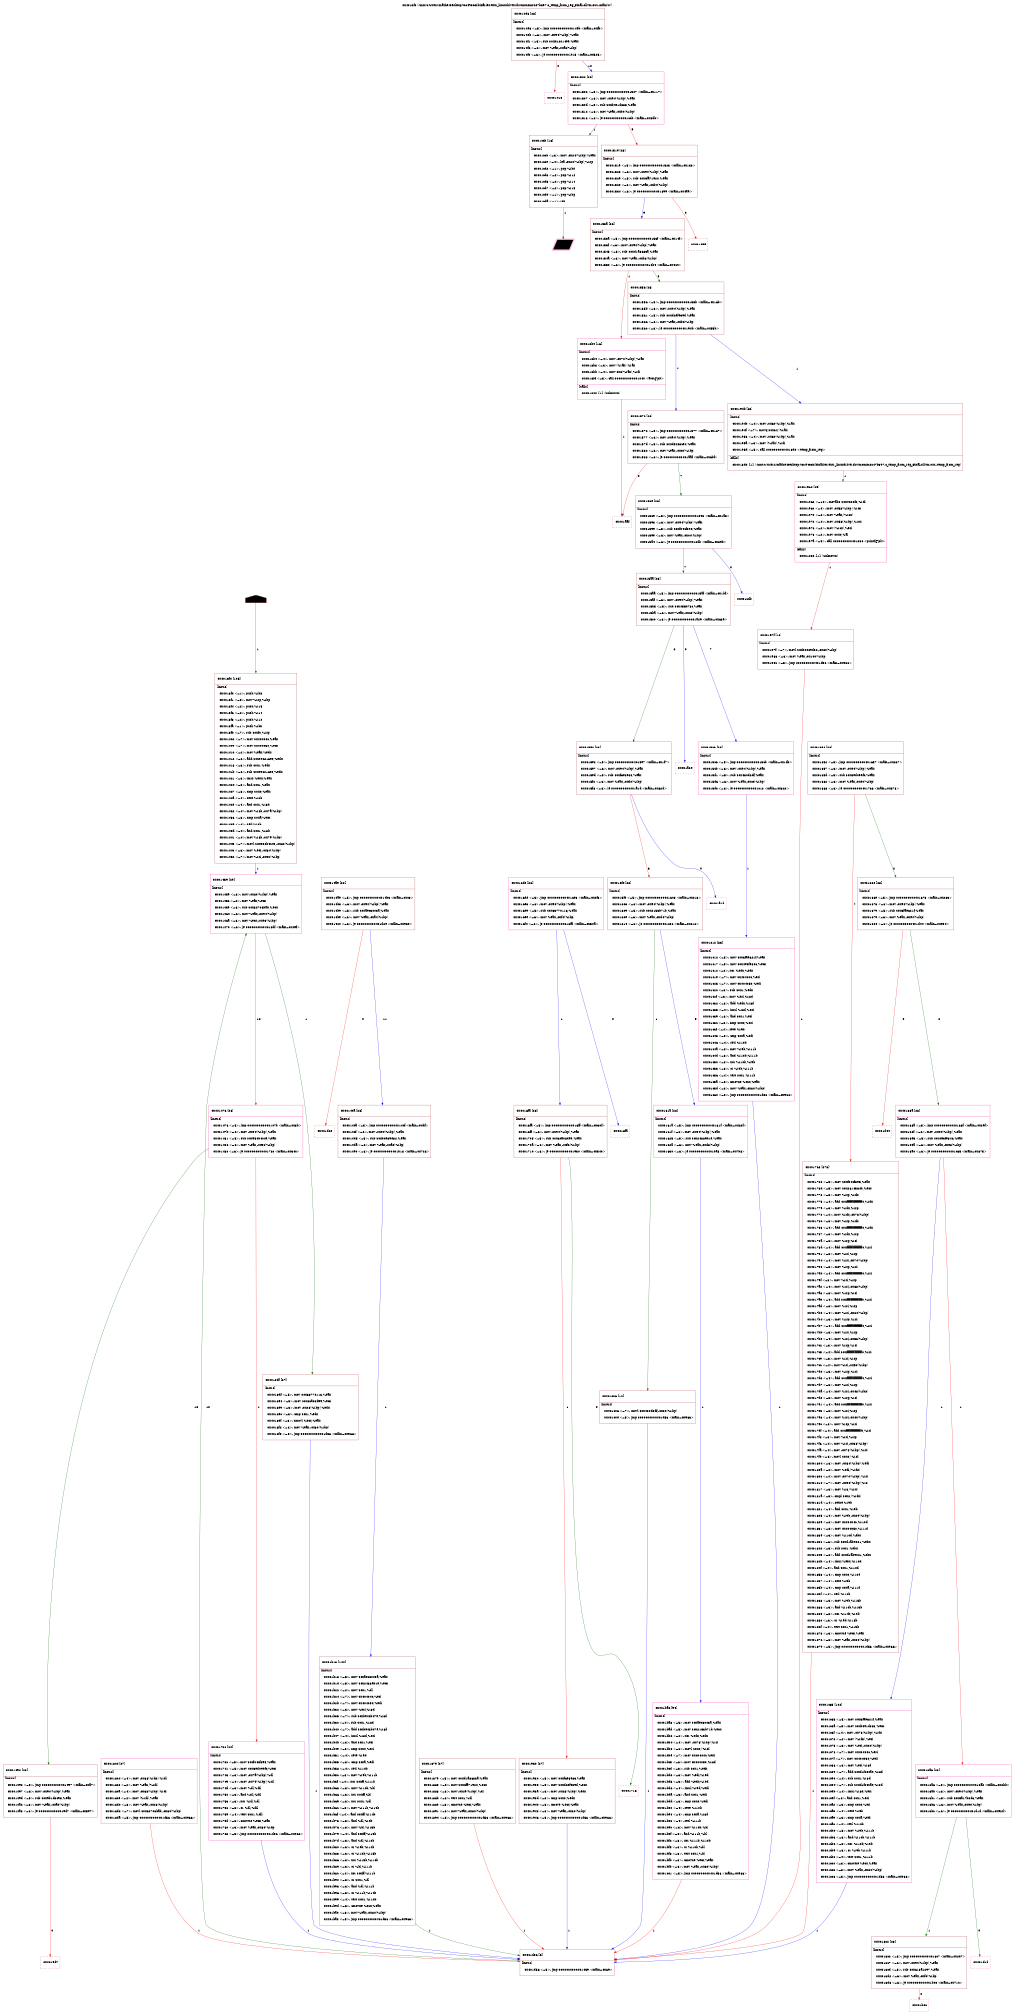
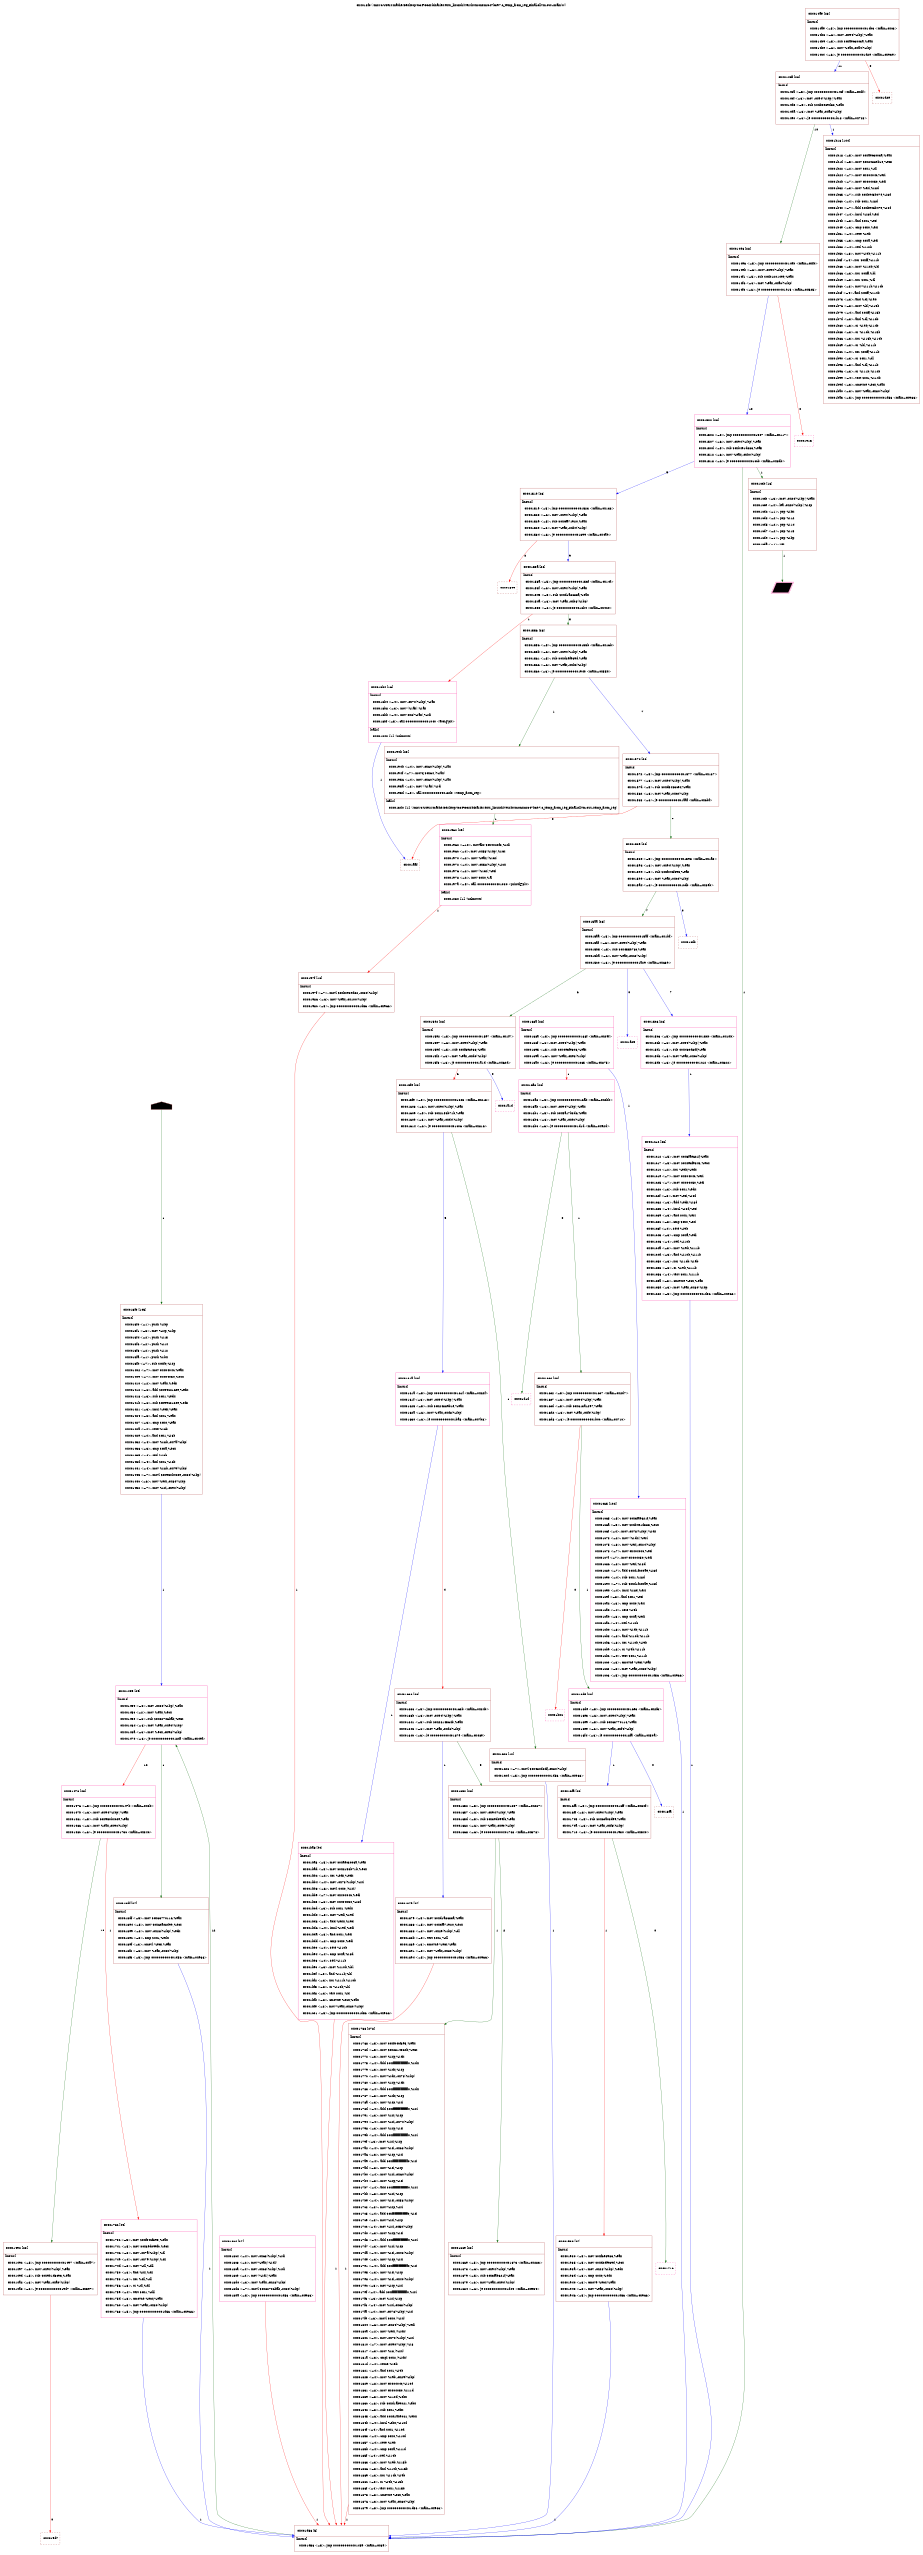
(632, 134) -> (656, 477)
none -> (798, 183)
(755, 368) -> (537, 711)
(852, 977) -> (494, 1952)
(924, 1016) -> none
(882, 1131) -> none
none -> (580, 1557)
none -> (443, 1715)
(465, 1944) -> (742, 1650)
